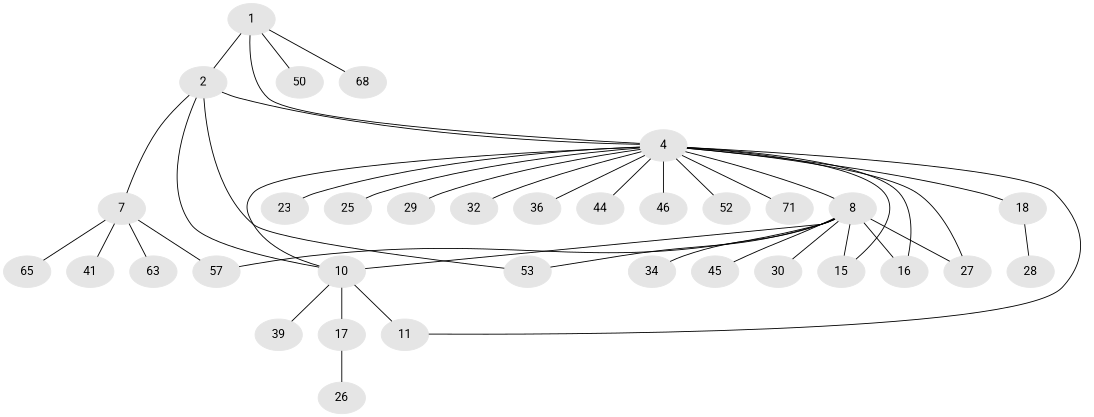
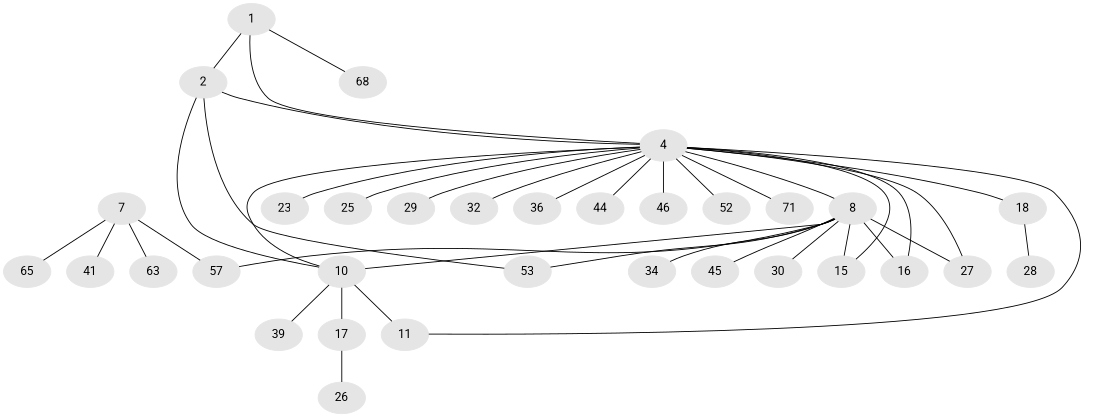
(300, 82) -> none
(151, 140) -> none
